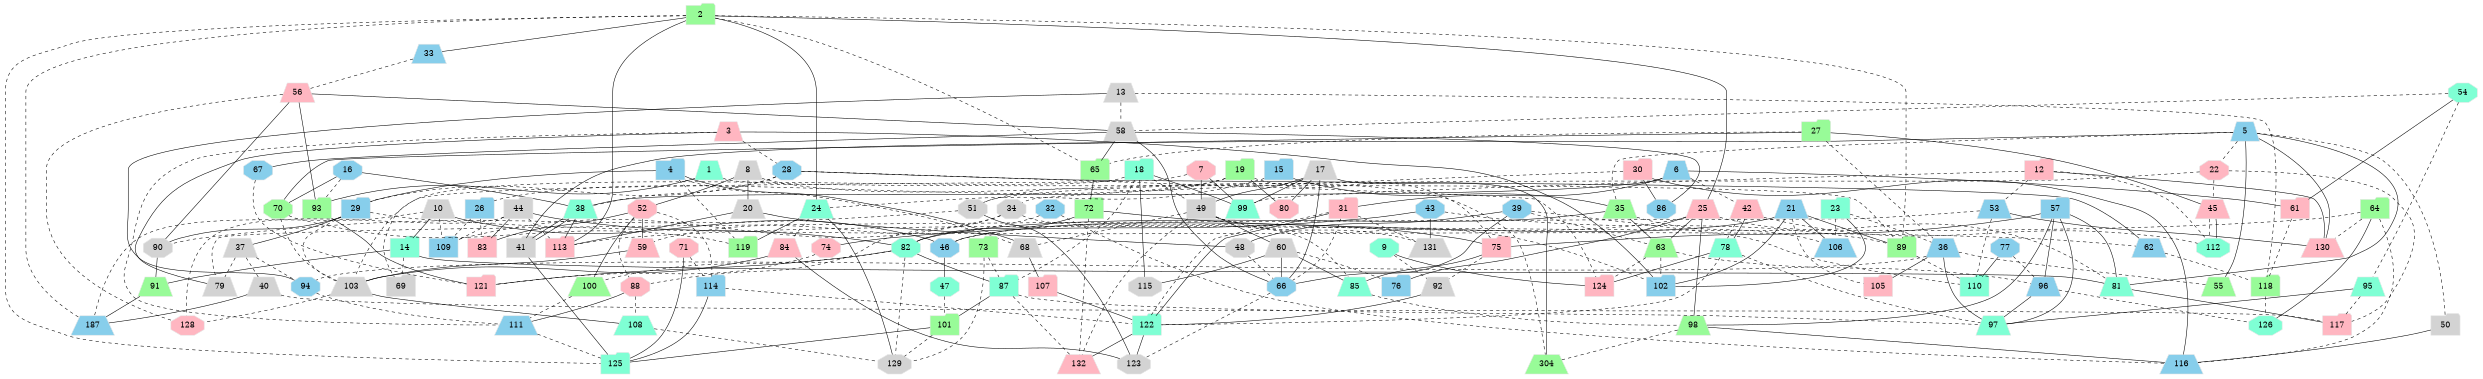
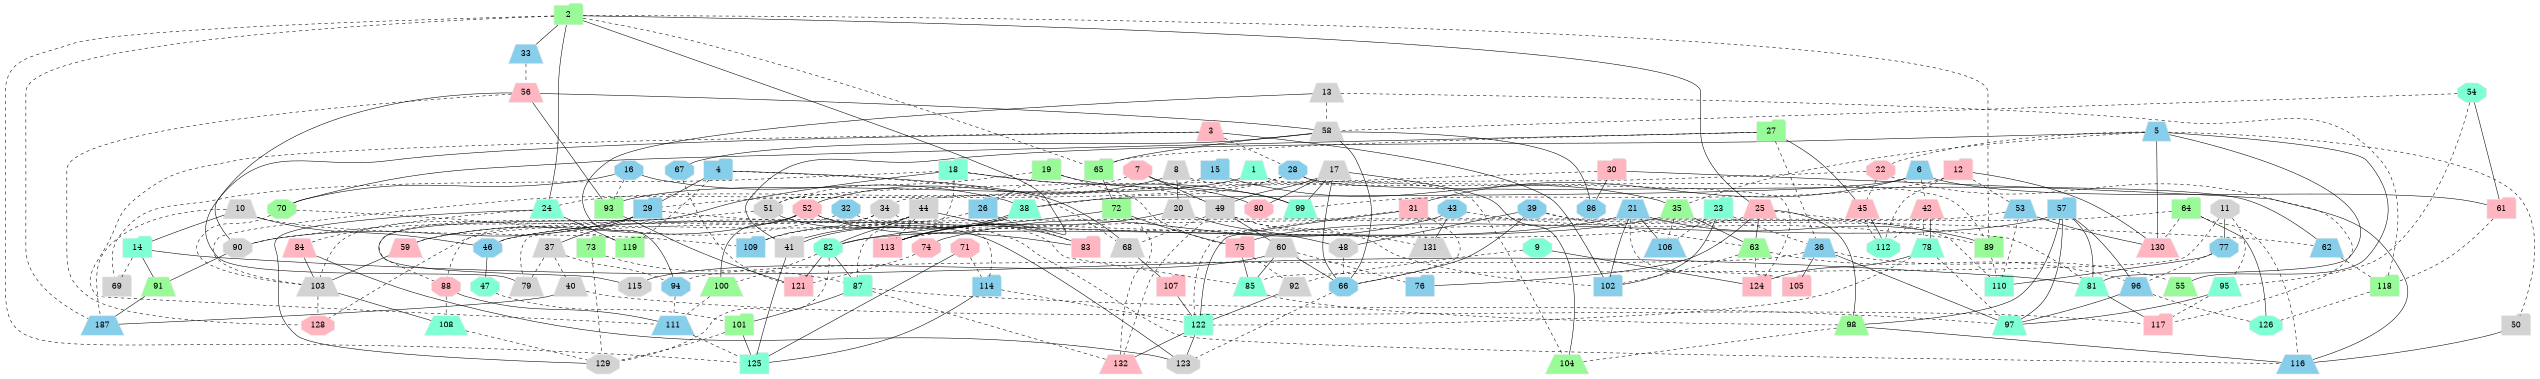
none -> (2225, 209)
(1547, 364) -> (1567, 364)
